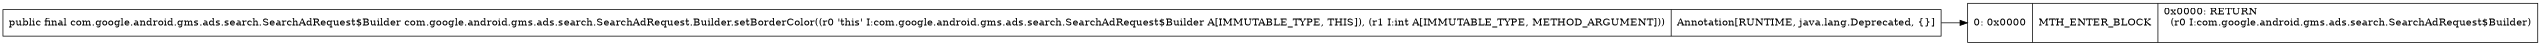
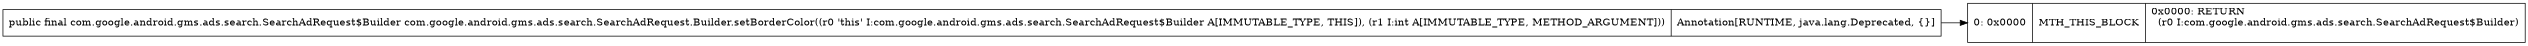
(2095, 22) -> (2089, 22)
